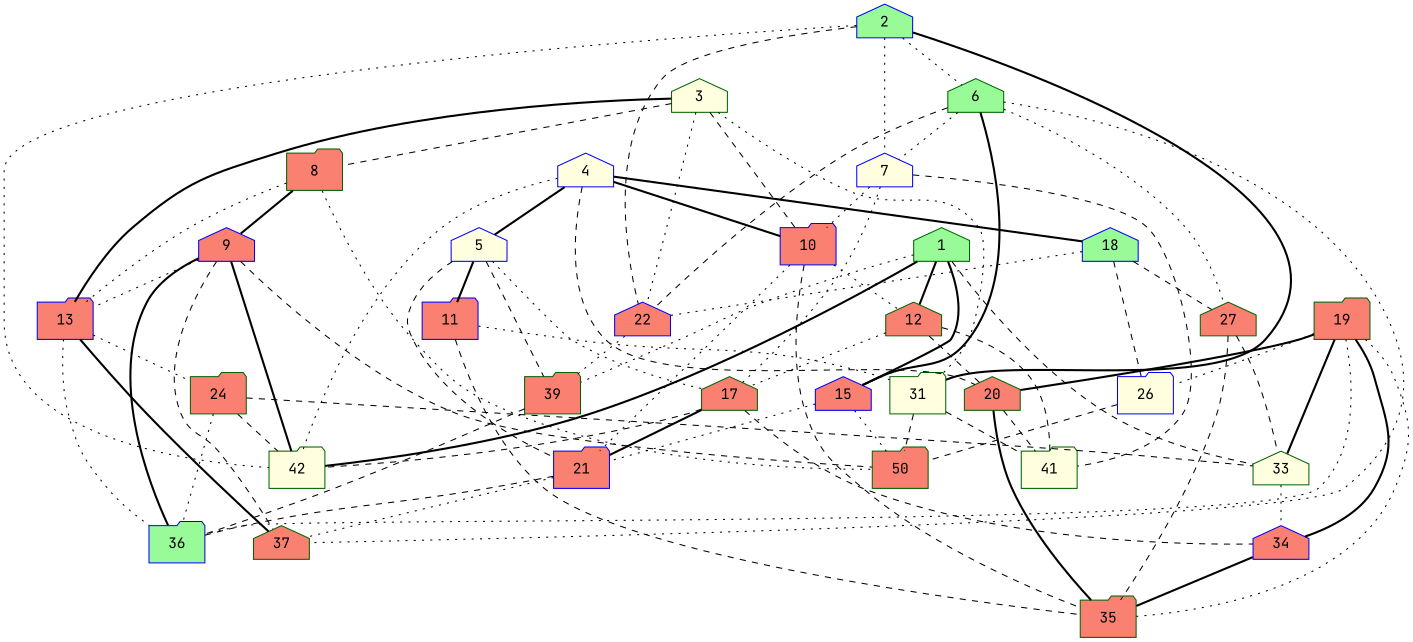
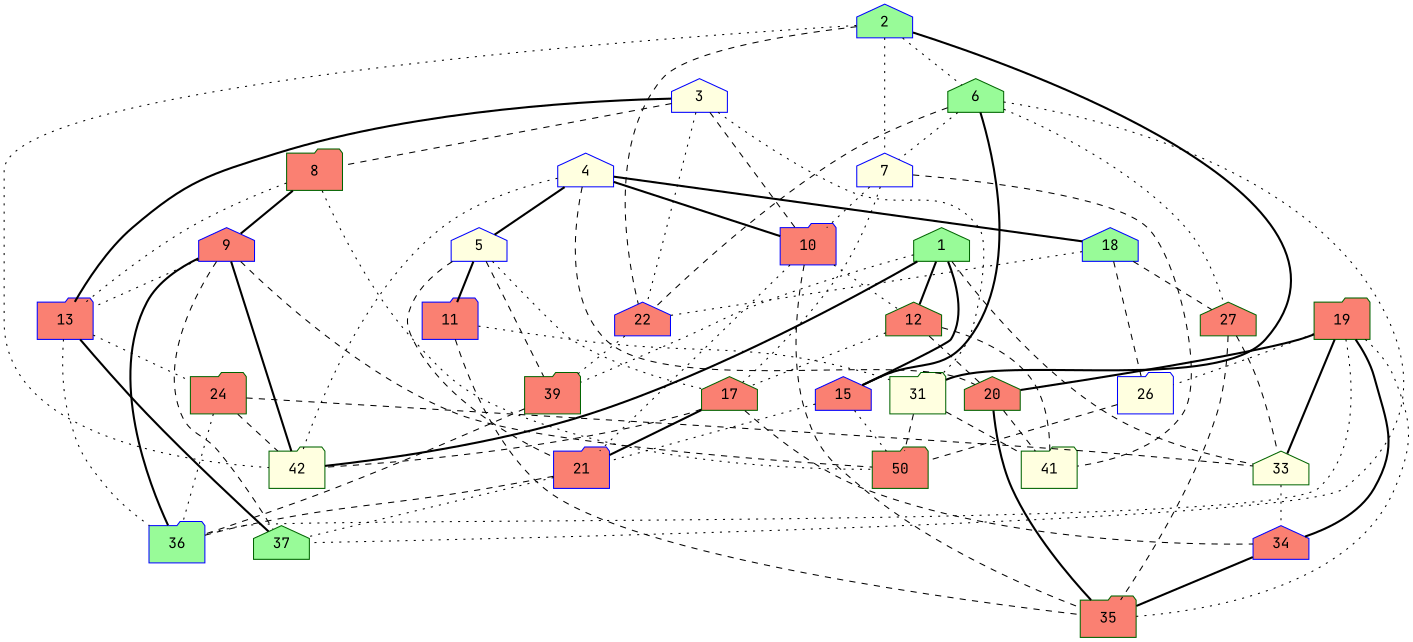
(699, 97) -> (699, 97)
(281, 544) -> (281, 544)
